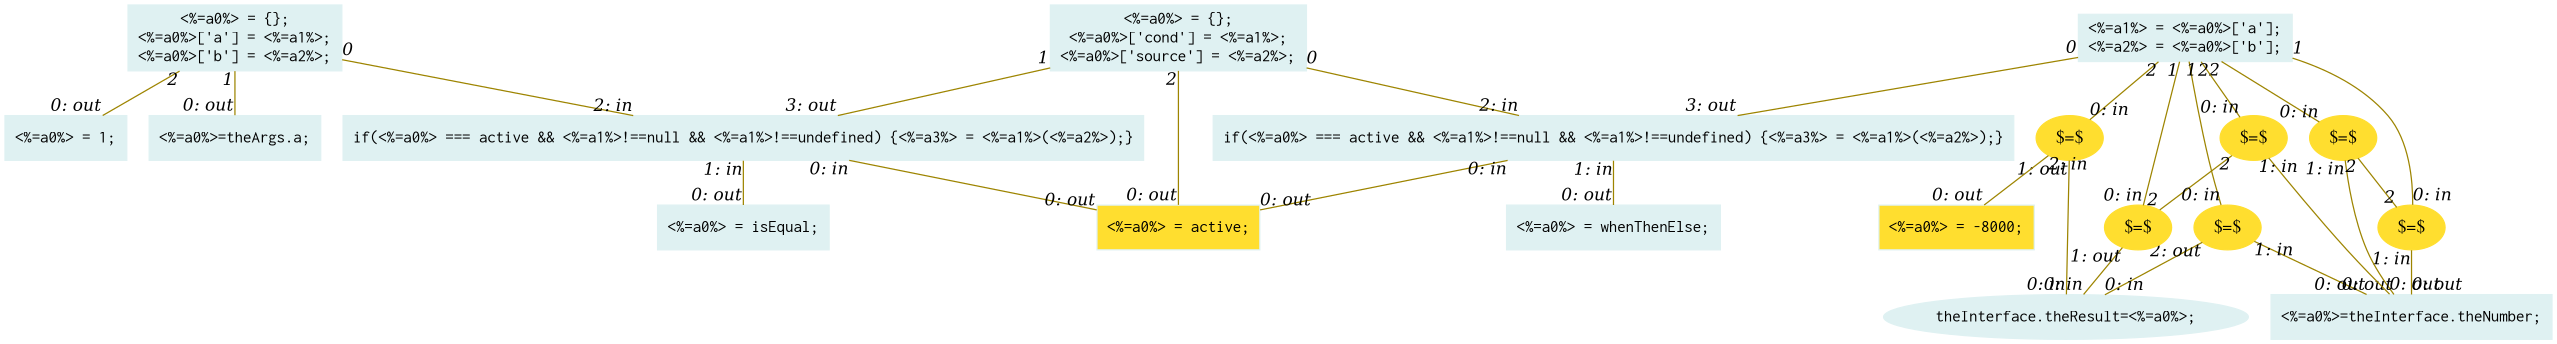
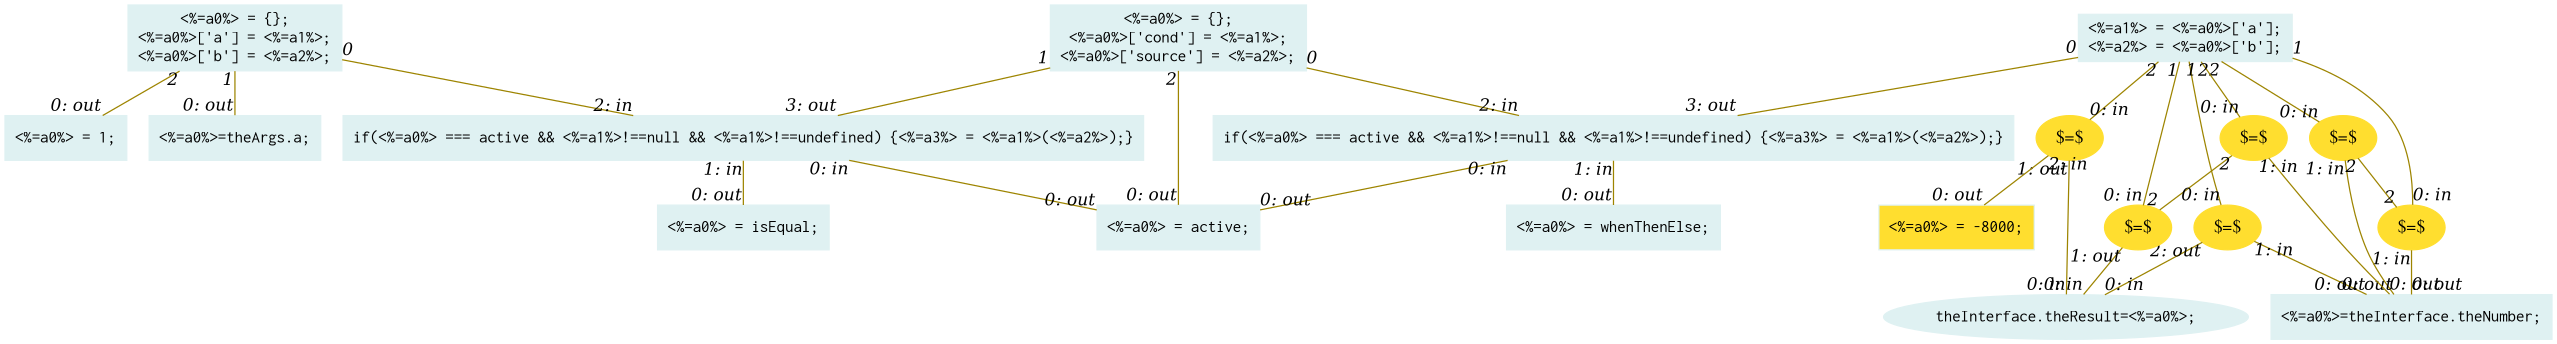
(1178, 227) -> (1178, 227)
